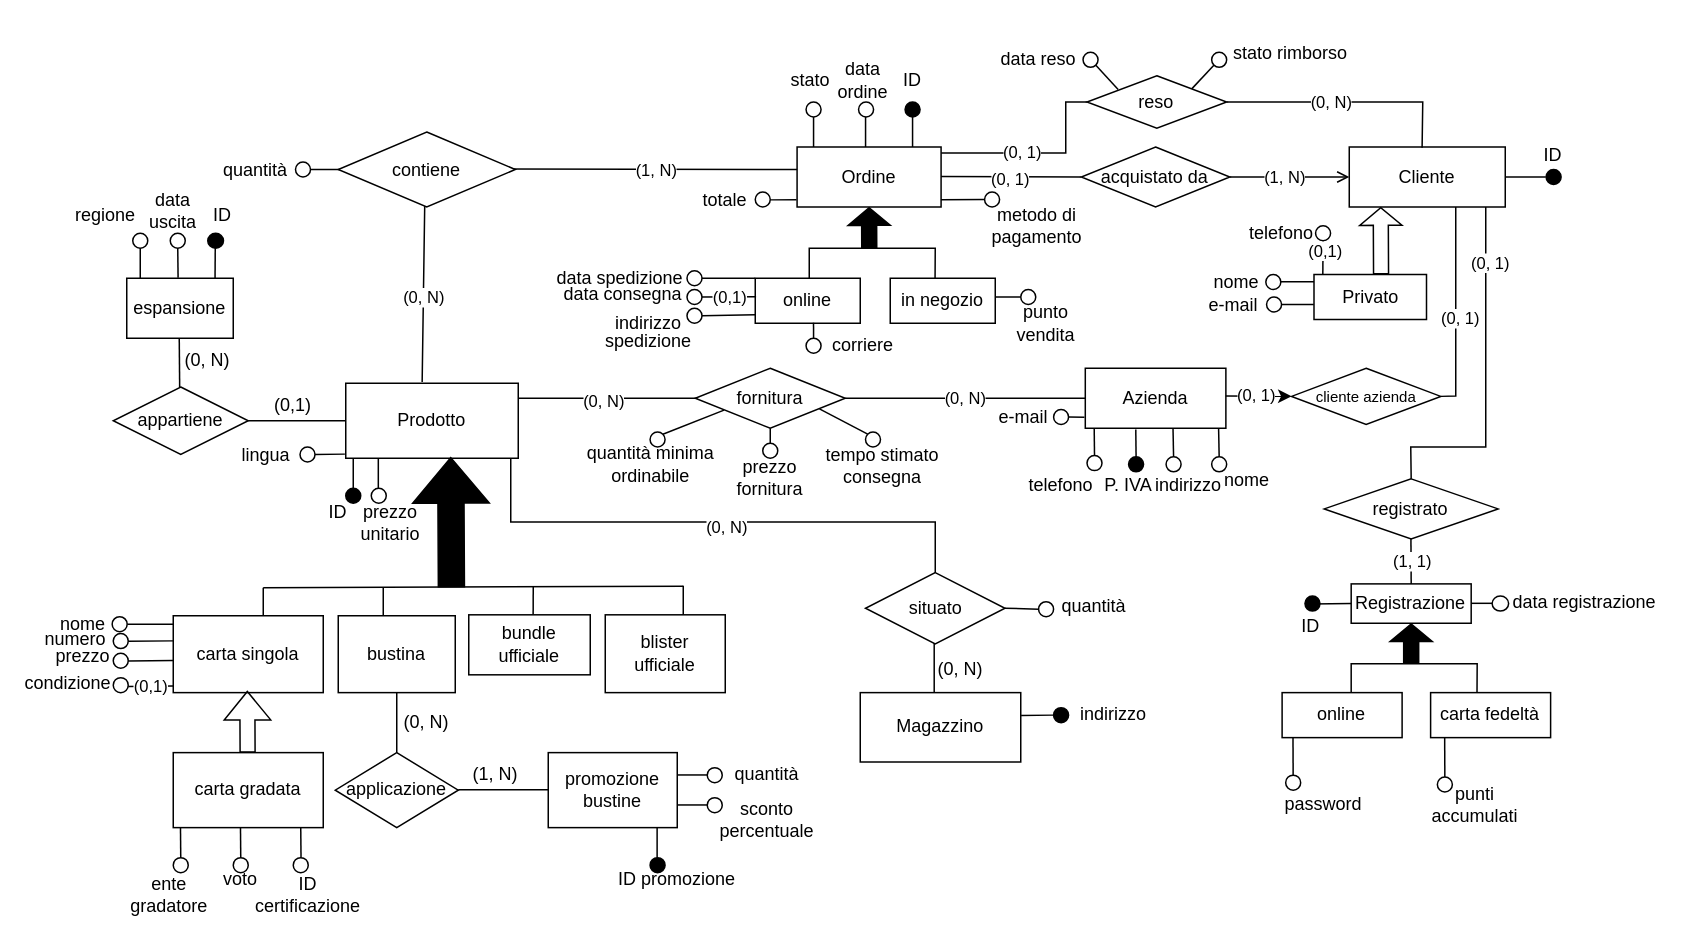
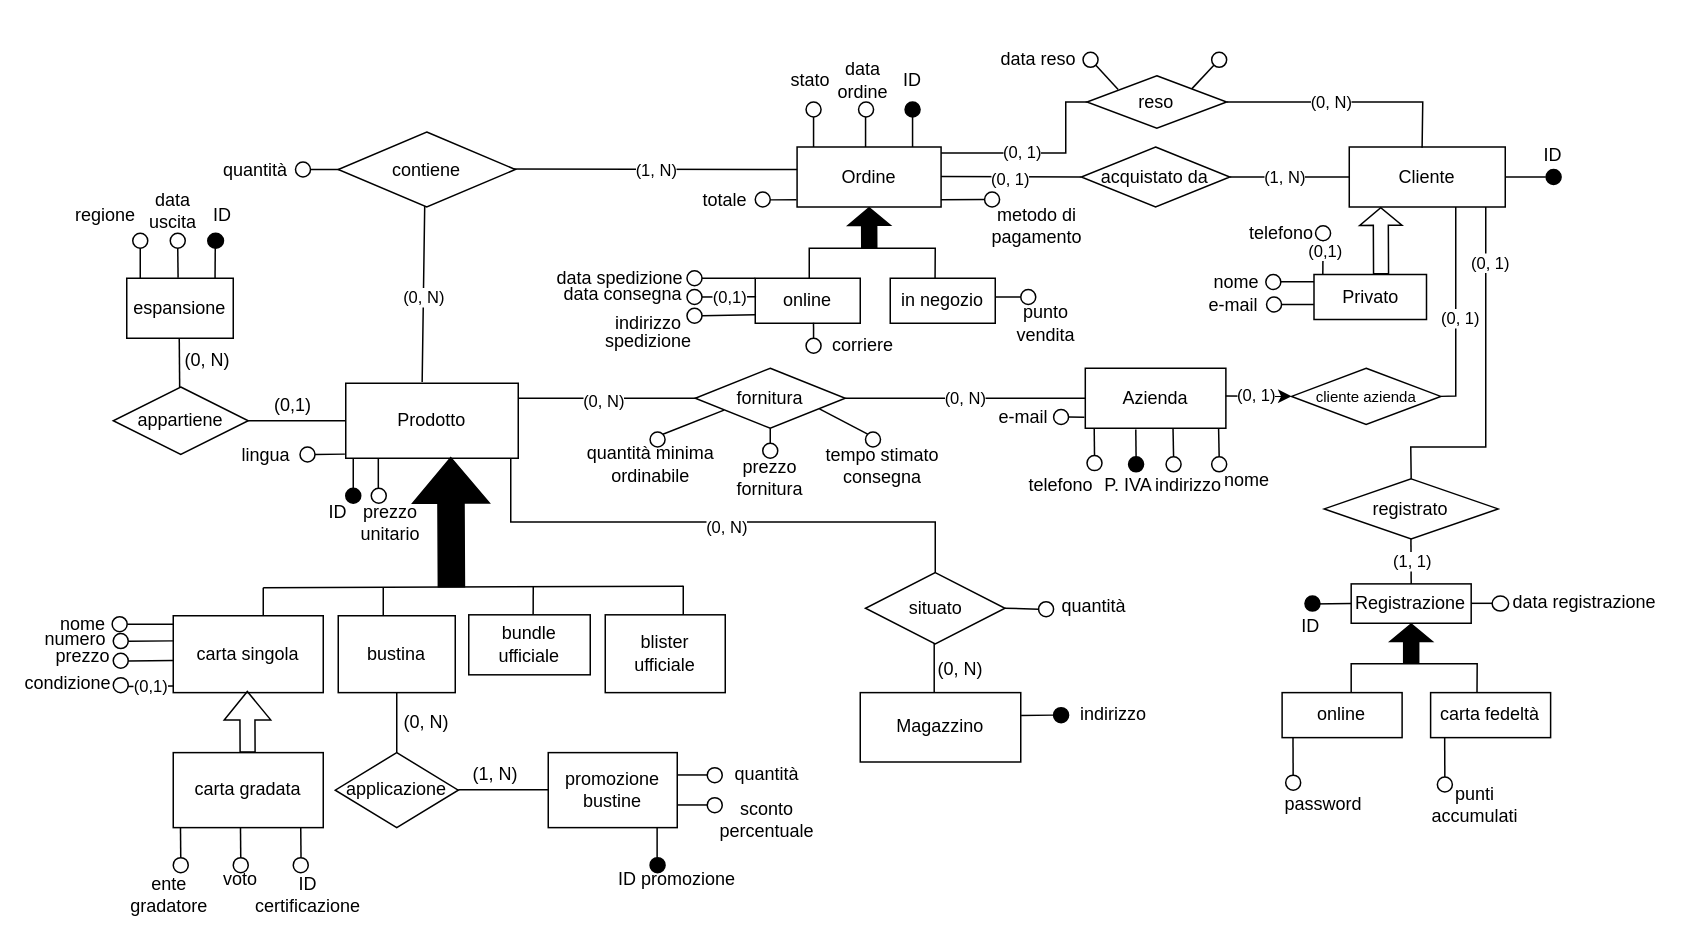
(1290, 53) -> none
(1342, 177) -> (1343, 177)
